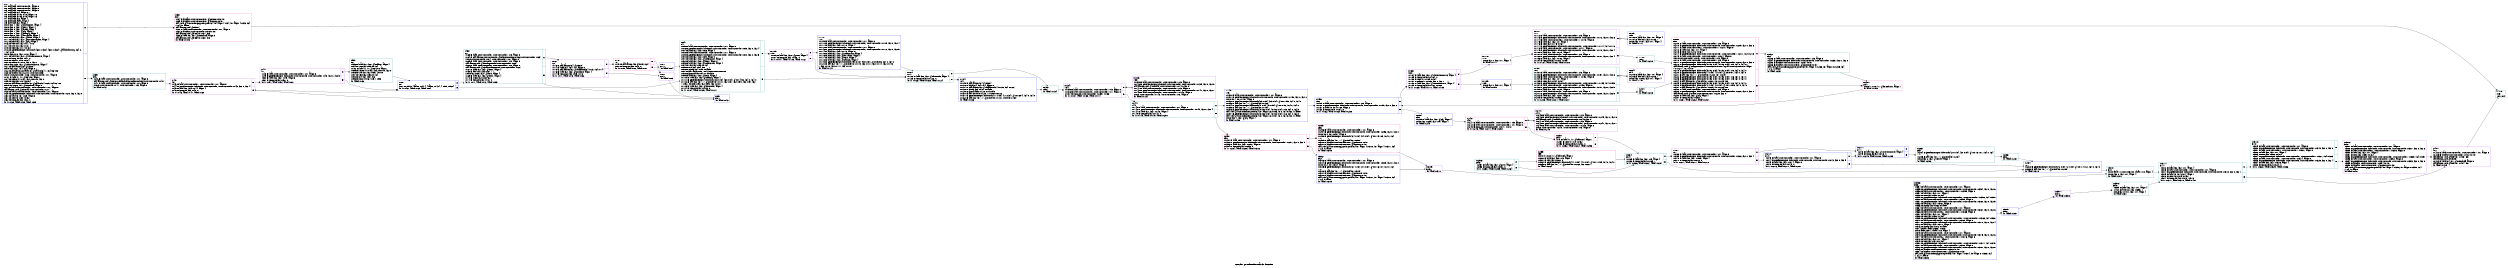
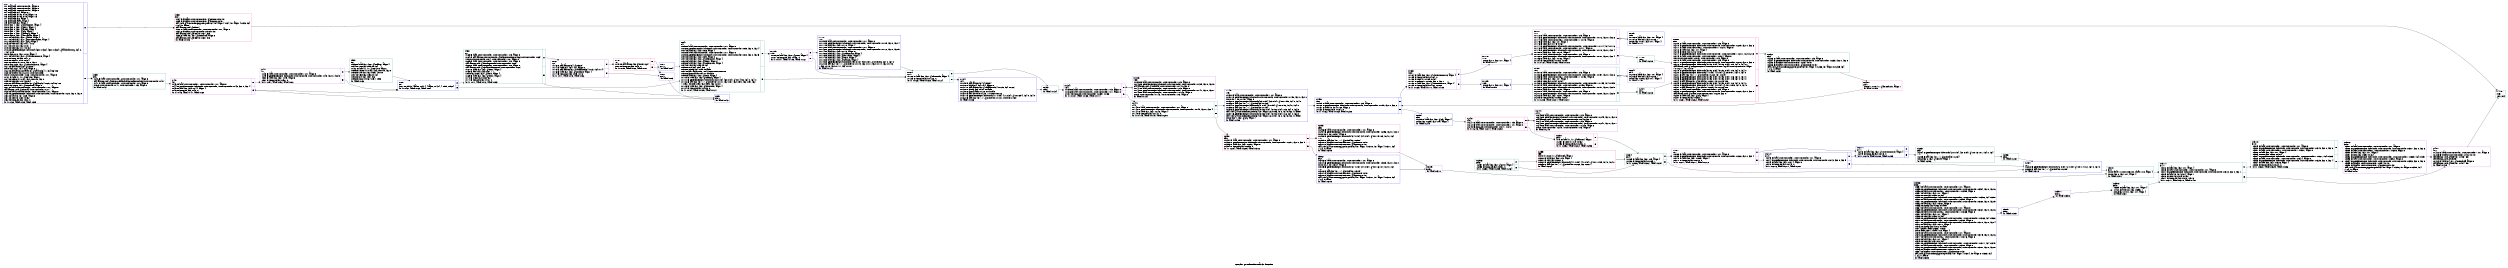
(1810, 86) -> none
(2156, 172) -> (2156, 172)
